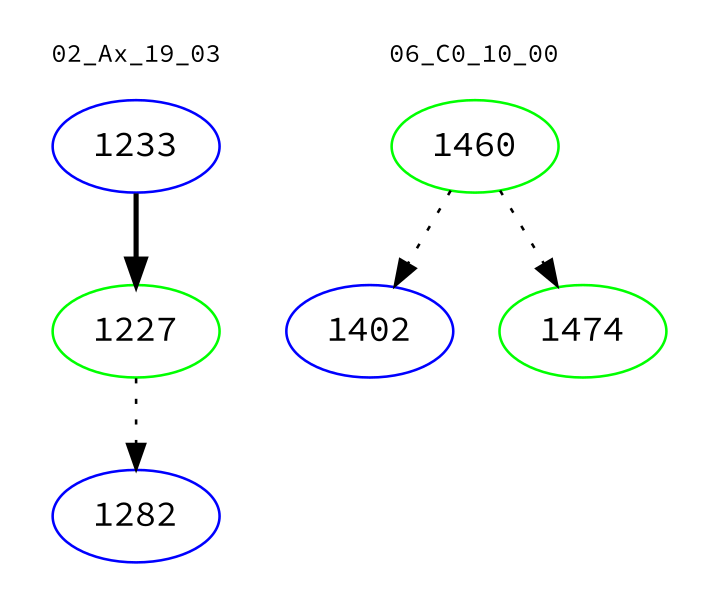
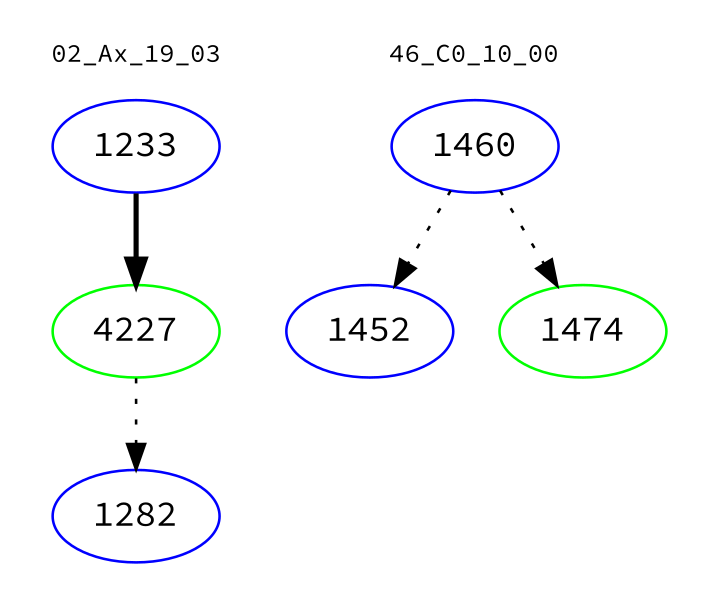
(475, 55) -> (475, 55)
(475, 146) -> (475, 146)
(136, 331) -> (136, 331)
(370, 331) -> (370, 331)
